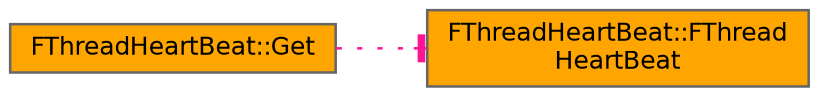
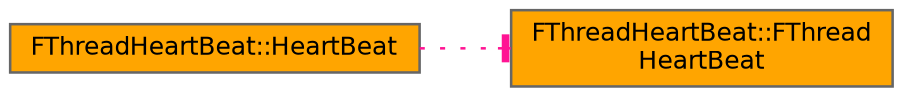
(173, 48) -> (215, 48)
